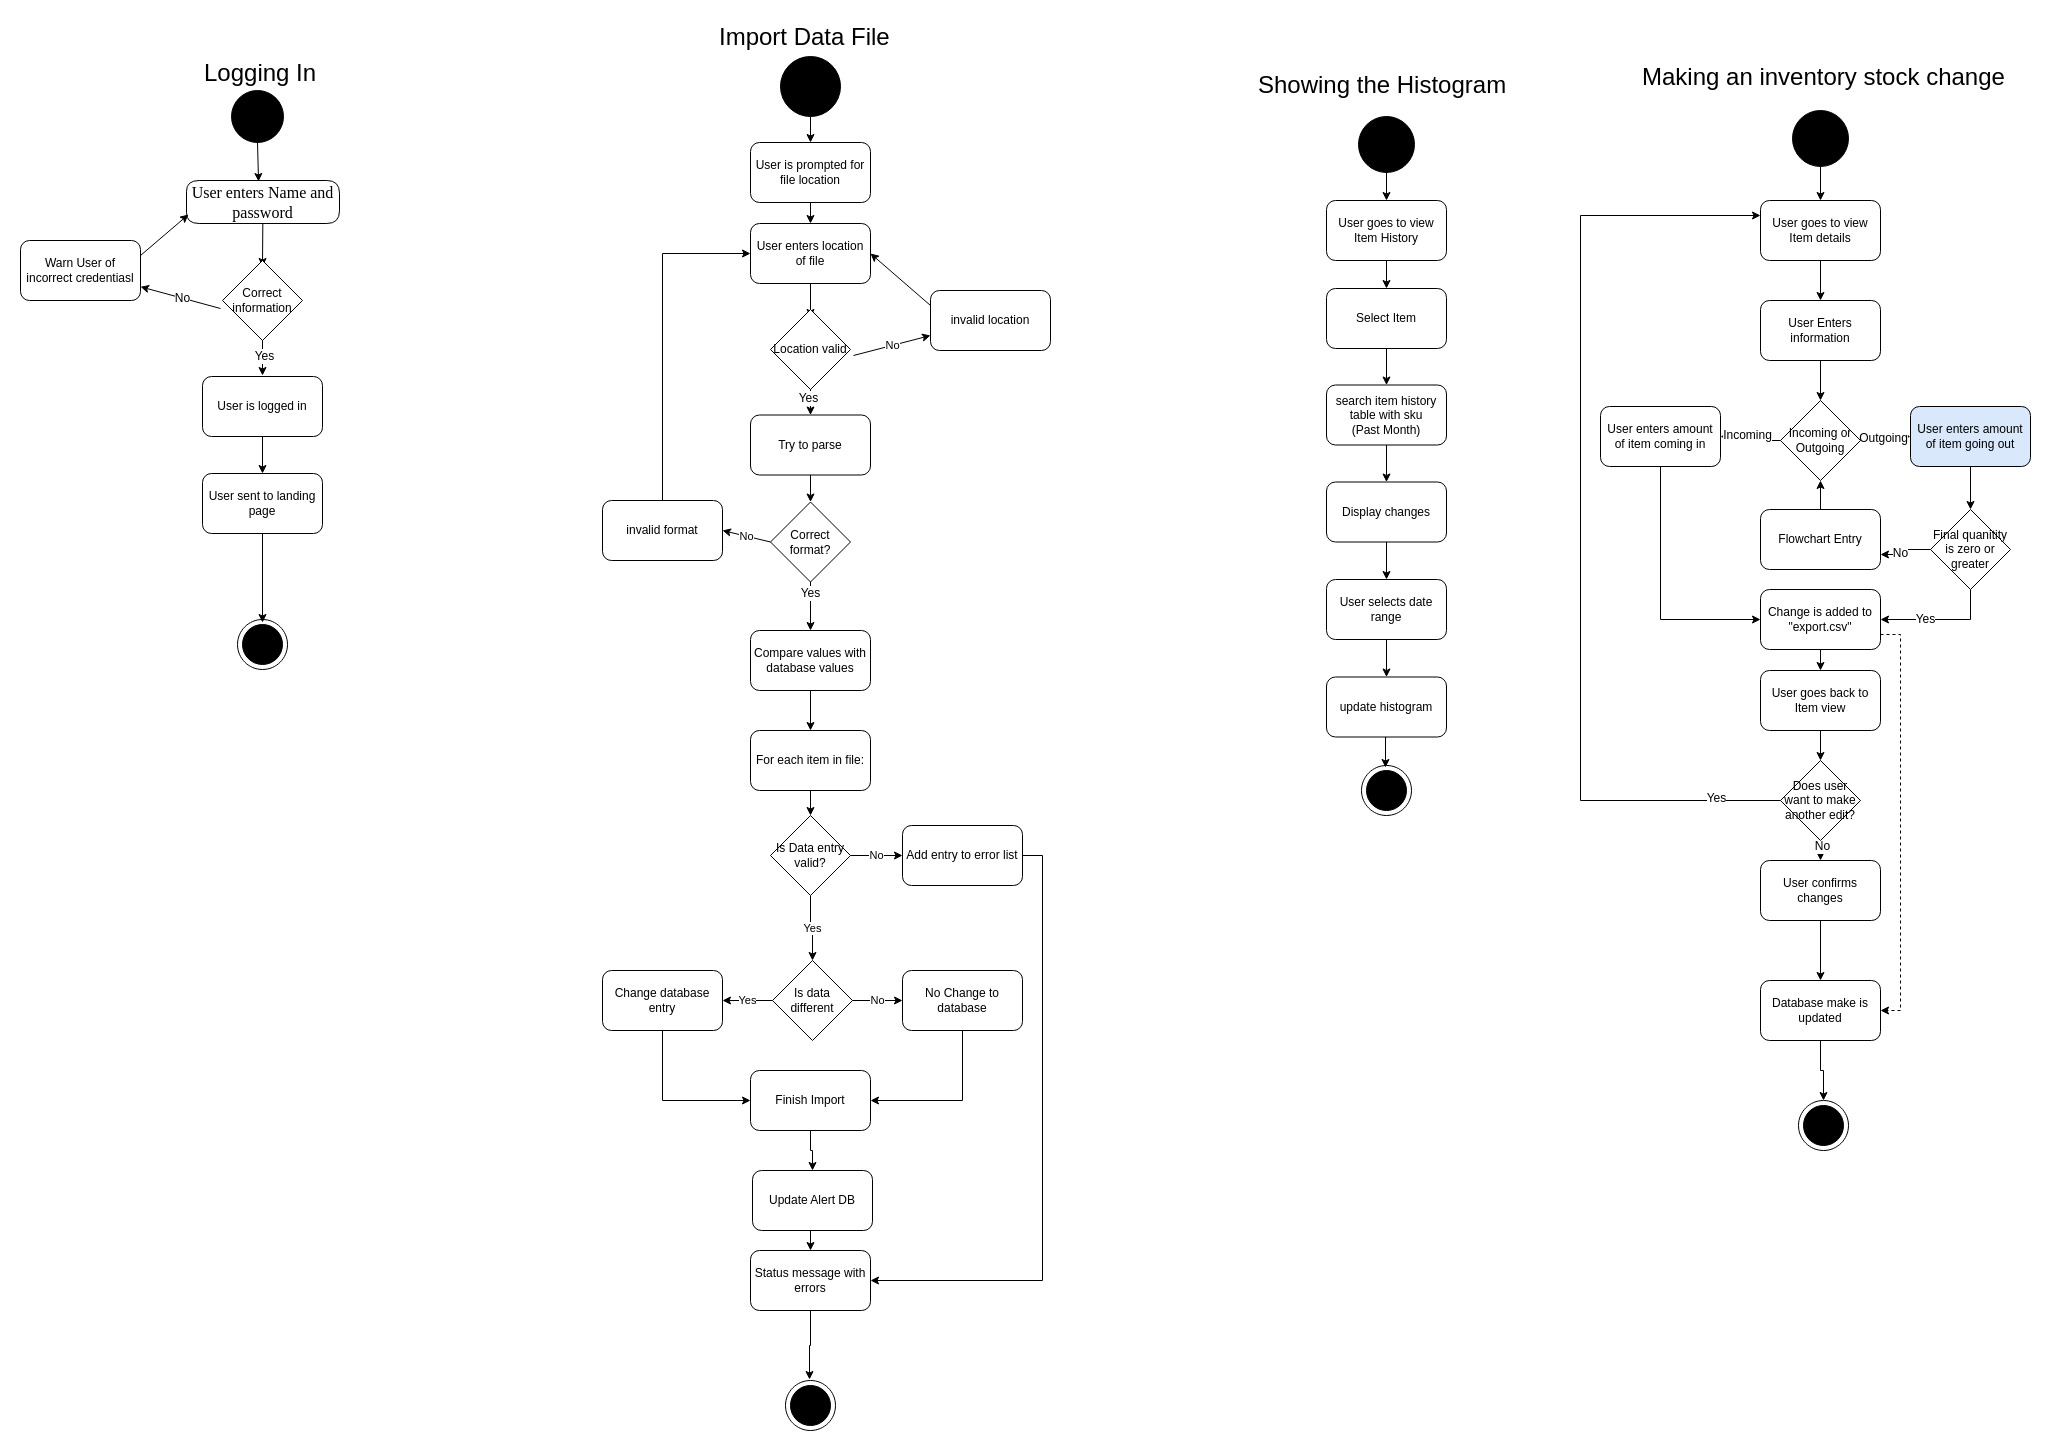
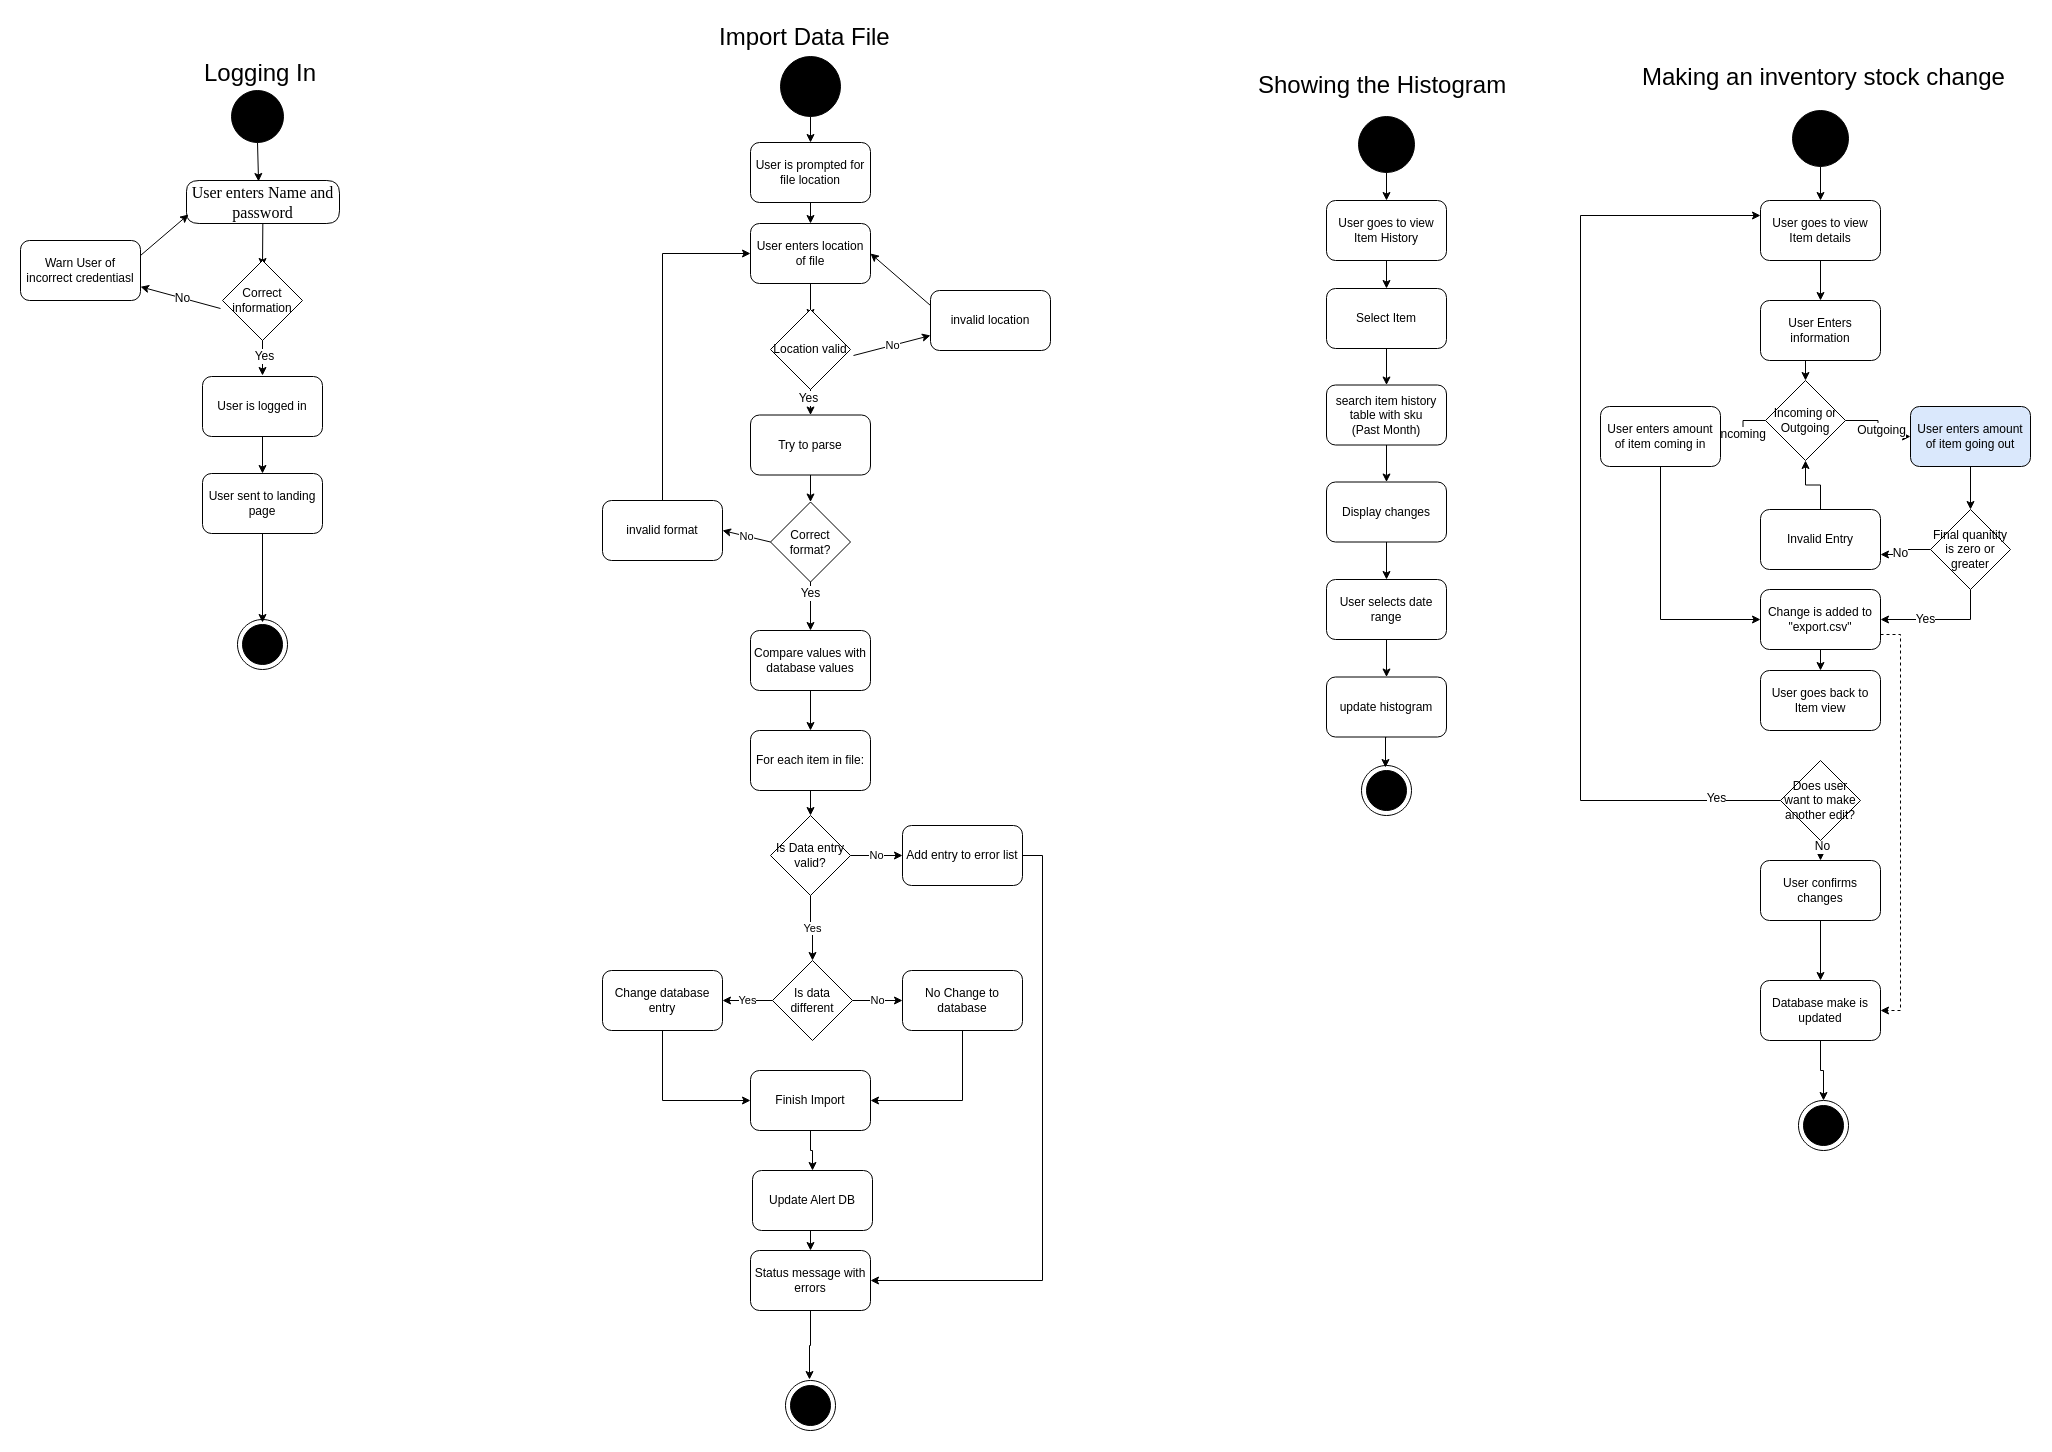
(1821, 441) -> (1806, 421)
(1821, 540) -> (1821, 540)
(1821, 742) -> none
